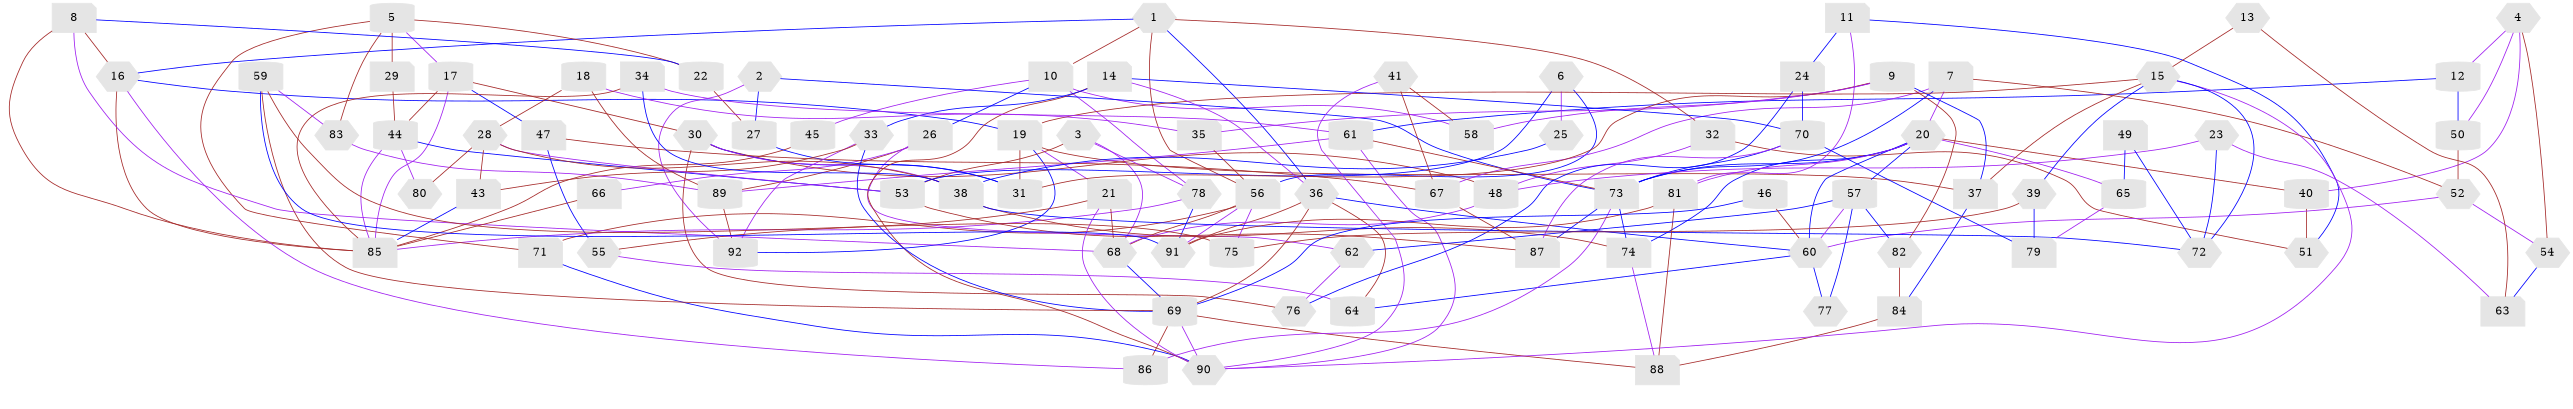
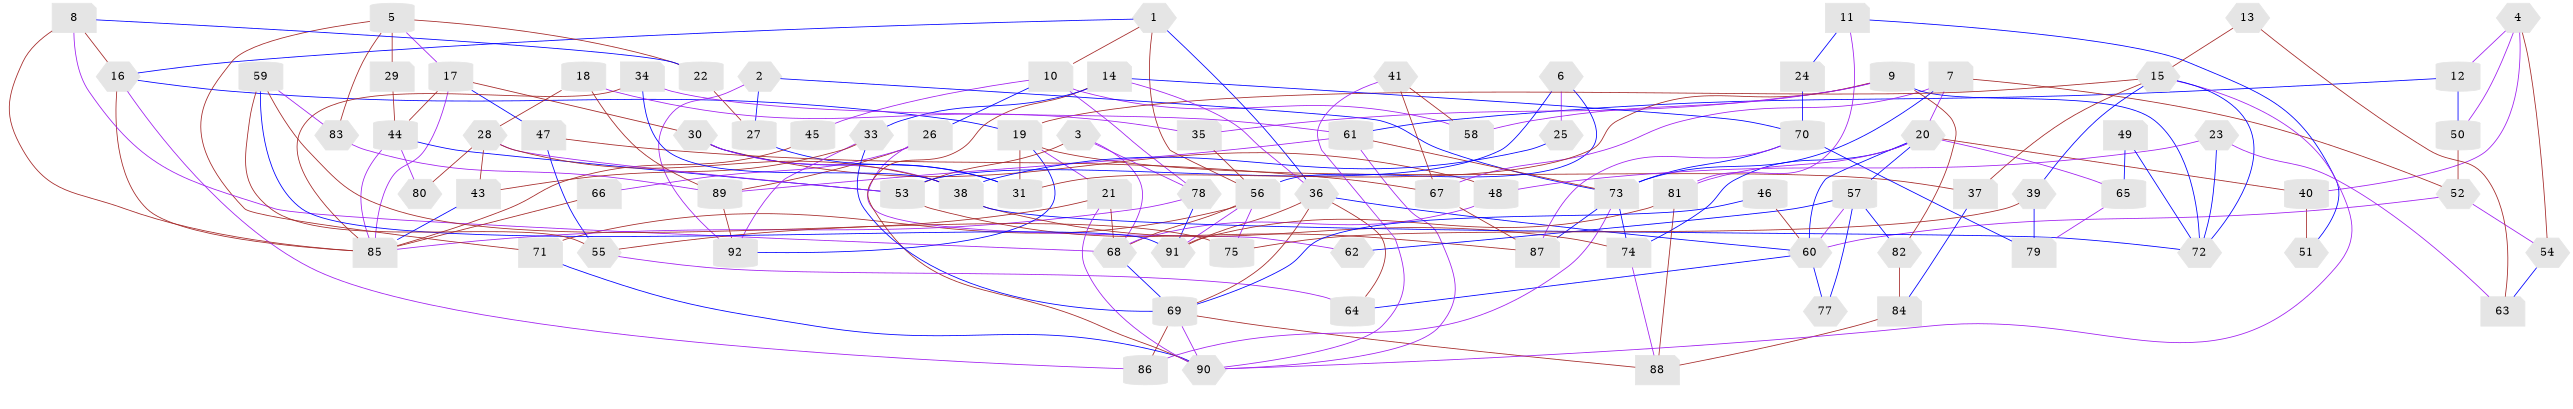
(1974, 118) -> (2082, 101)
(1713, 135) -> none
(1773, 164) -> none
(647, 300) -> (260, 198)
(1294, 311) -> none
